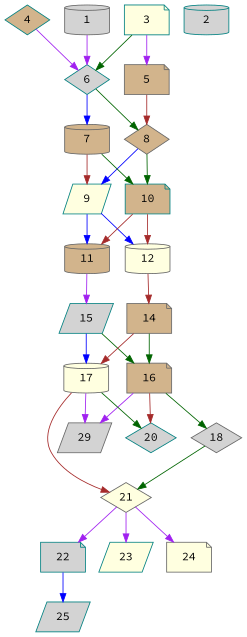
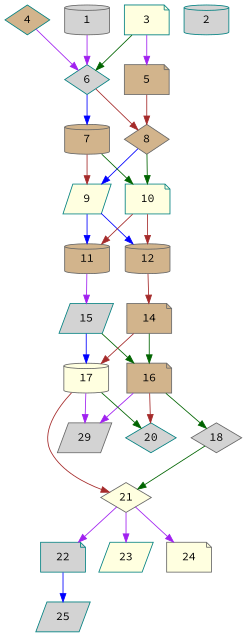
(114, 106) -> (114, 106)
(148, 199) -> (148, 199)
(148, 259) -> (148, 259)
